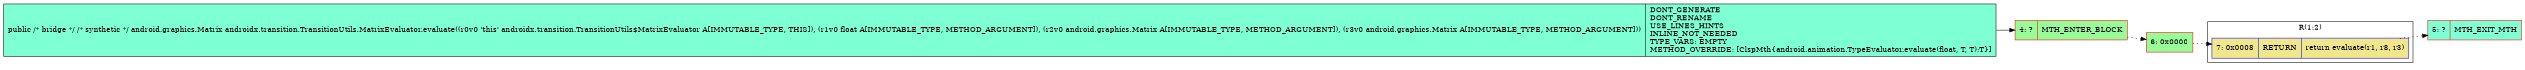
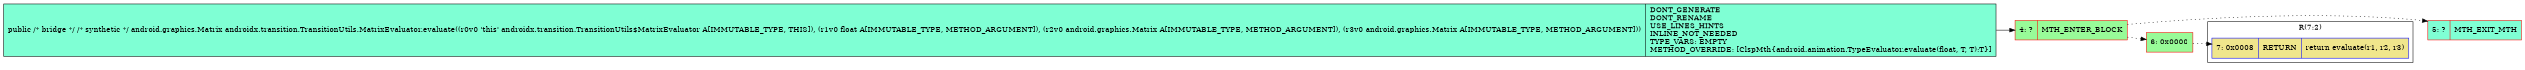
(2310, 28) -> (2310, 28)
(2409, 37) -> (2275, 16)
(2355, 48) -> (2355, 48)
